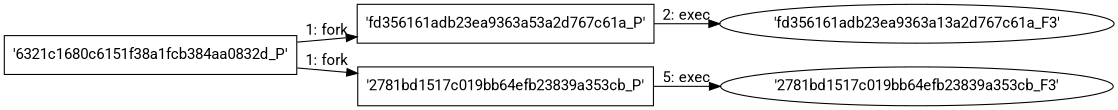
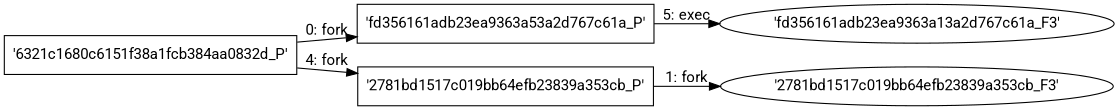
(687, 16) -> (687, 16)
(327, 31) -> (327, 31)
(327, 61) -> (327, 61)
(687, 78) -> (687, 78)
